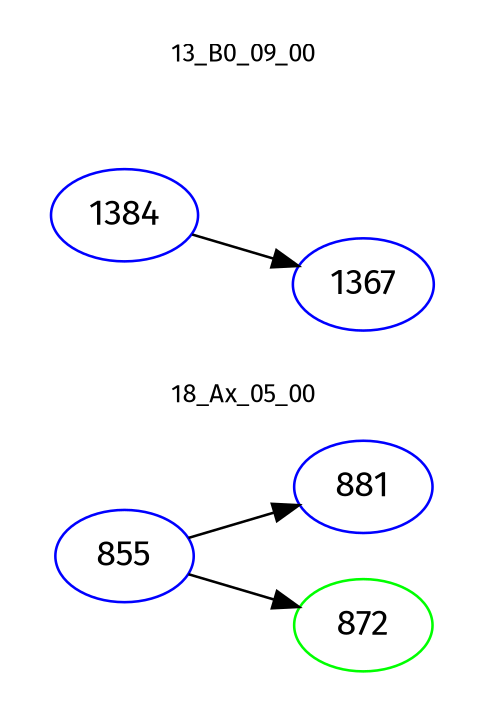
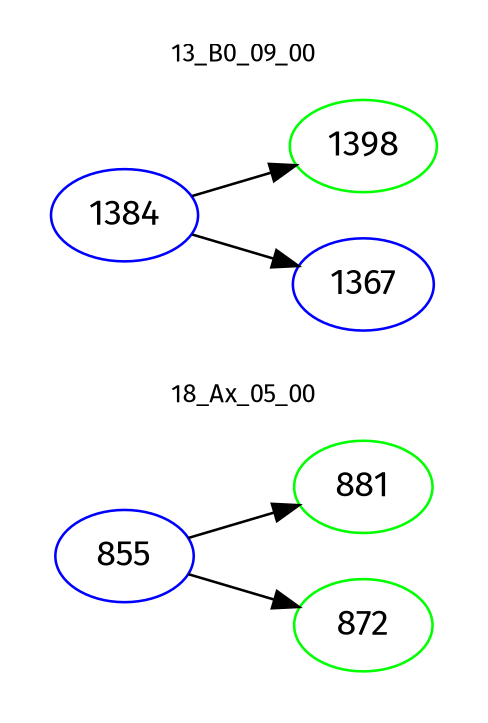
none -> (363, 146)
(363, 487) -> (363, 487)
